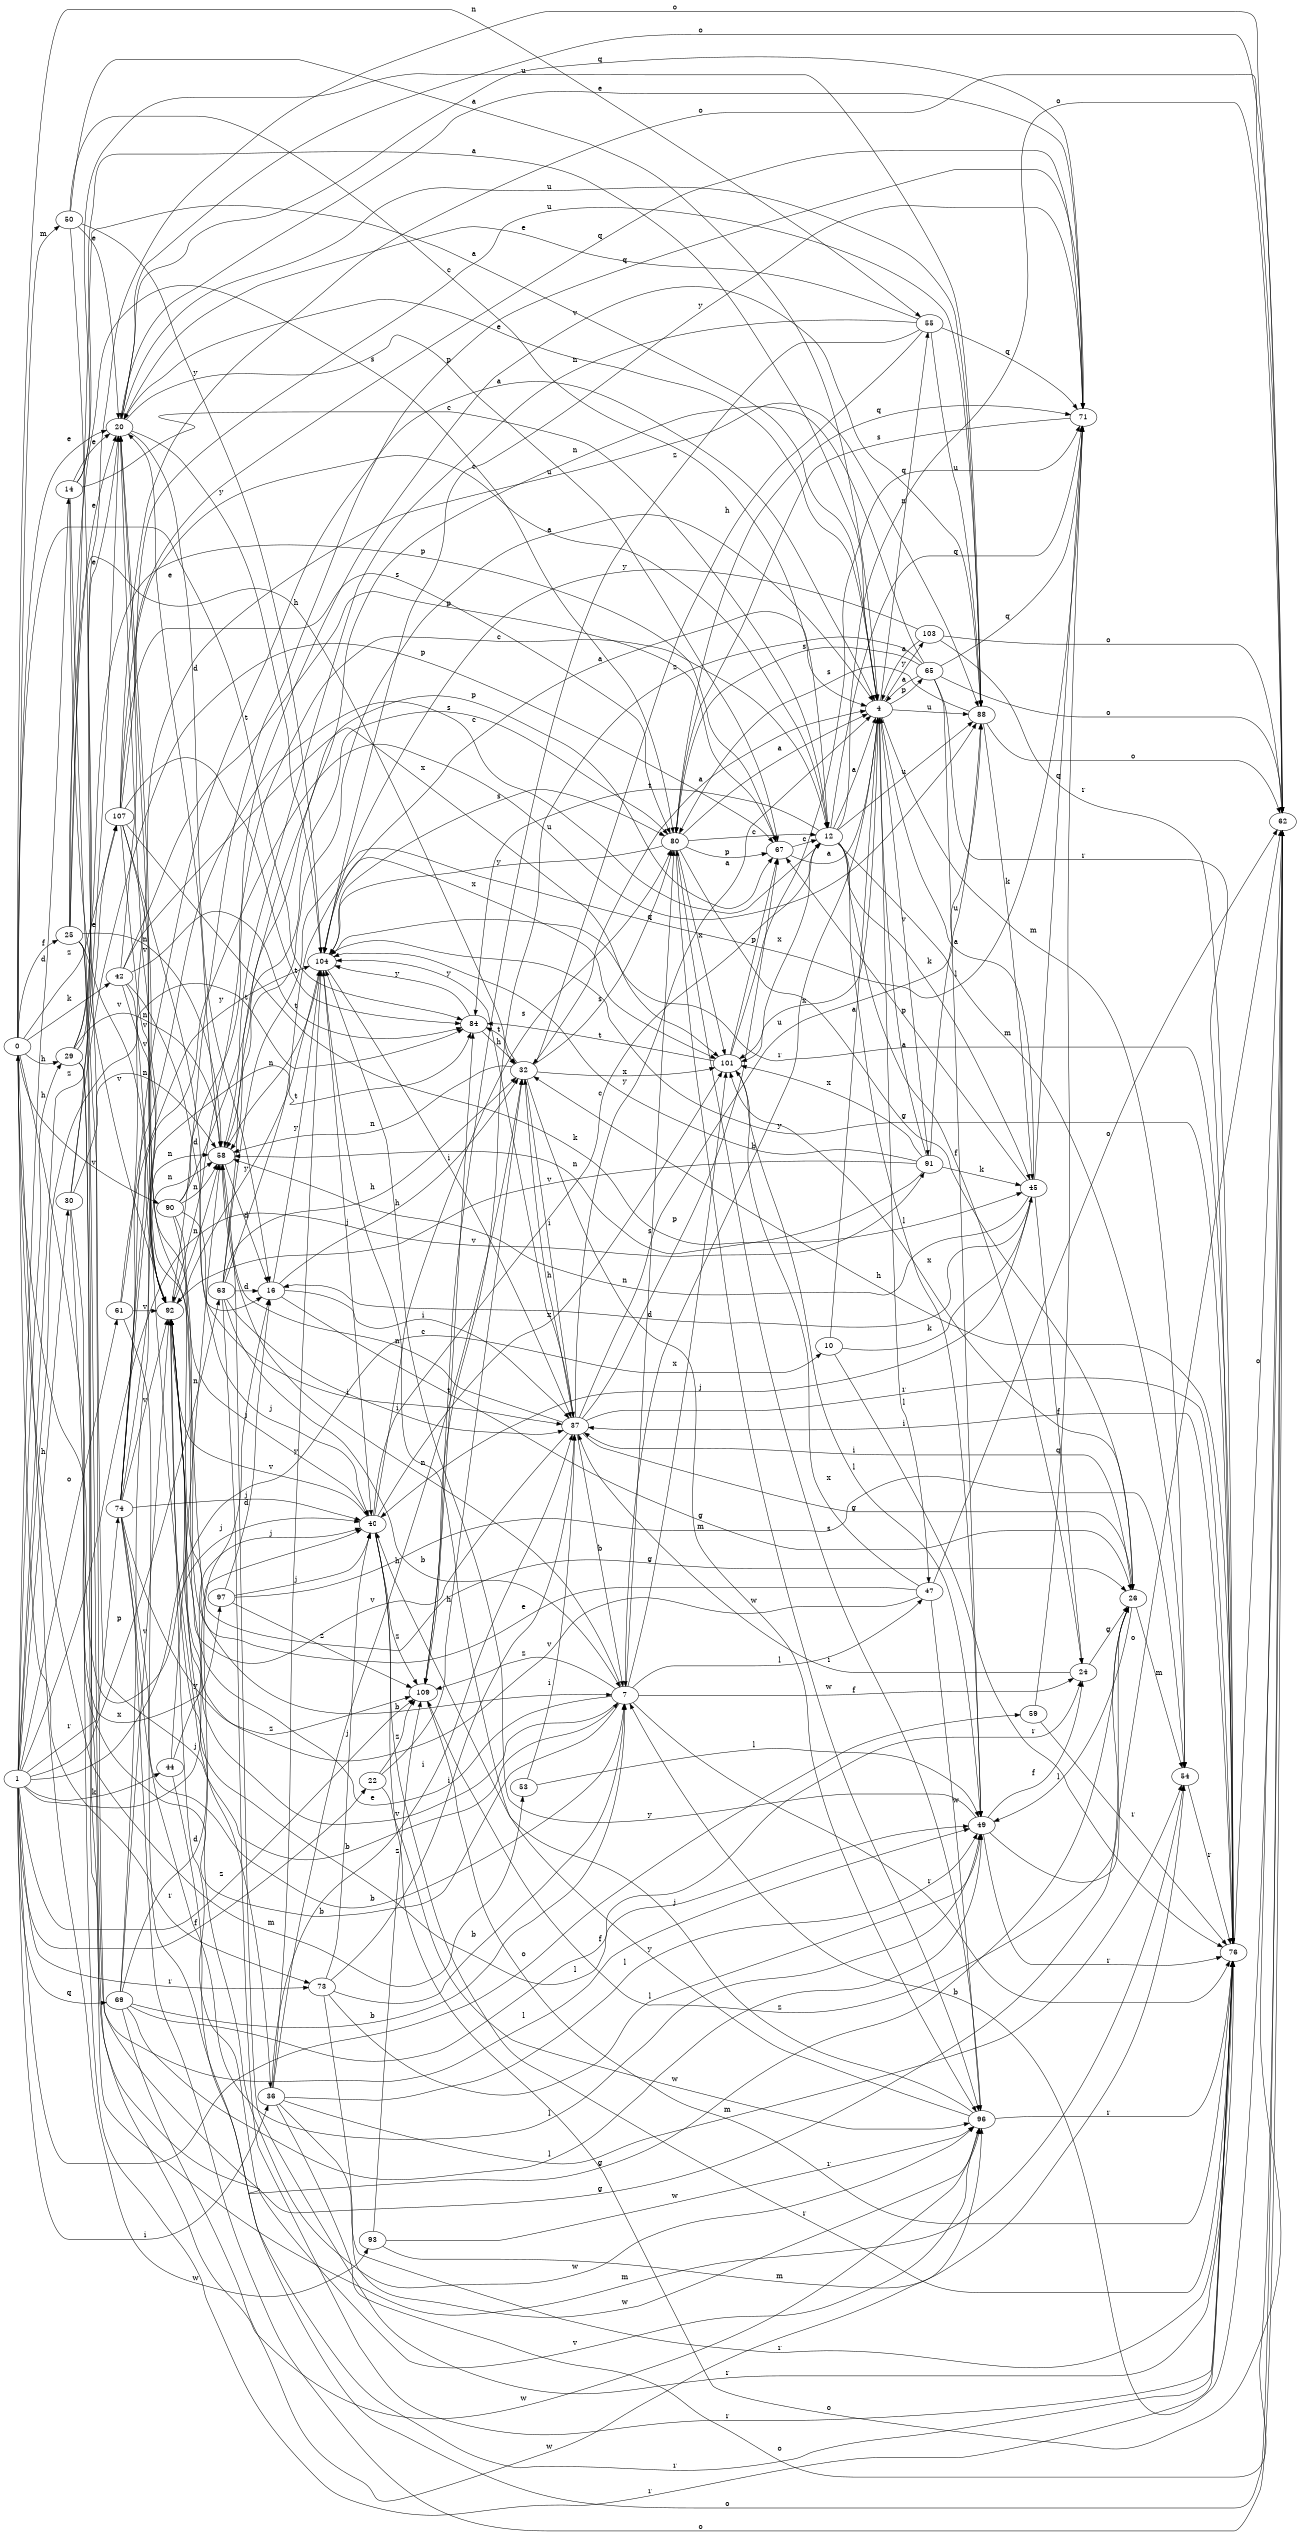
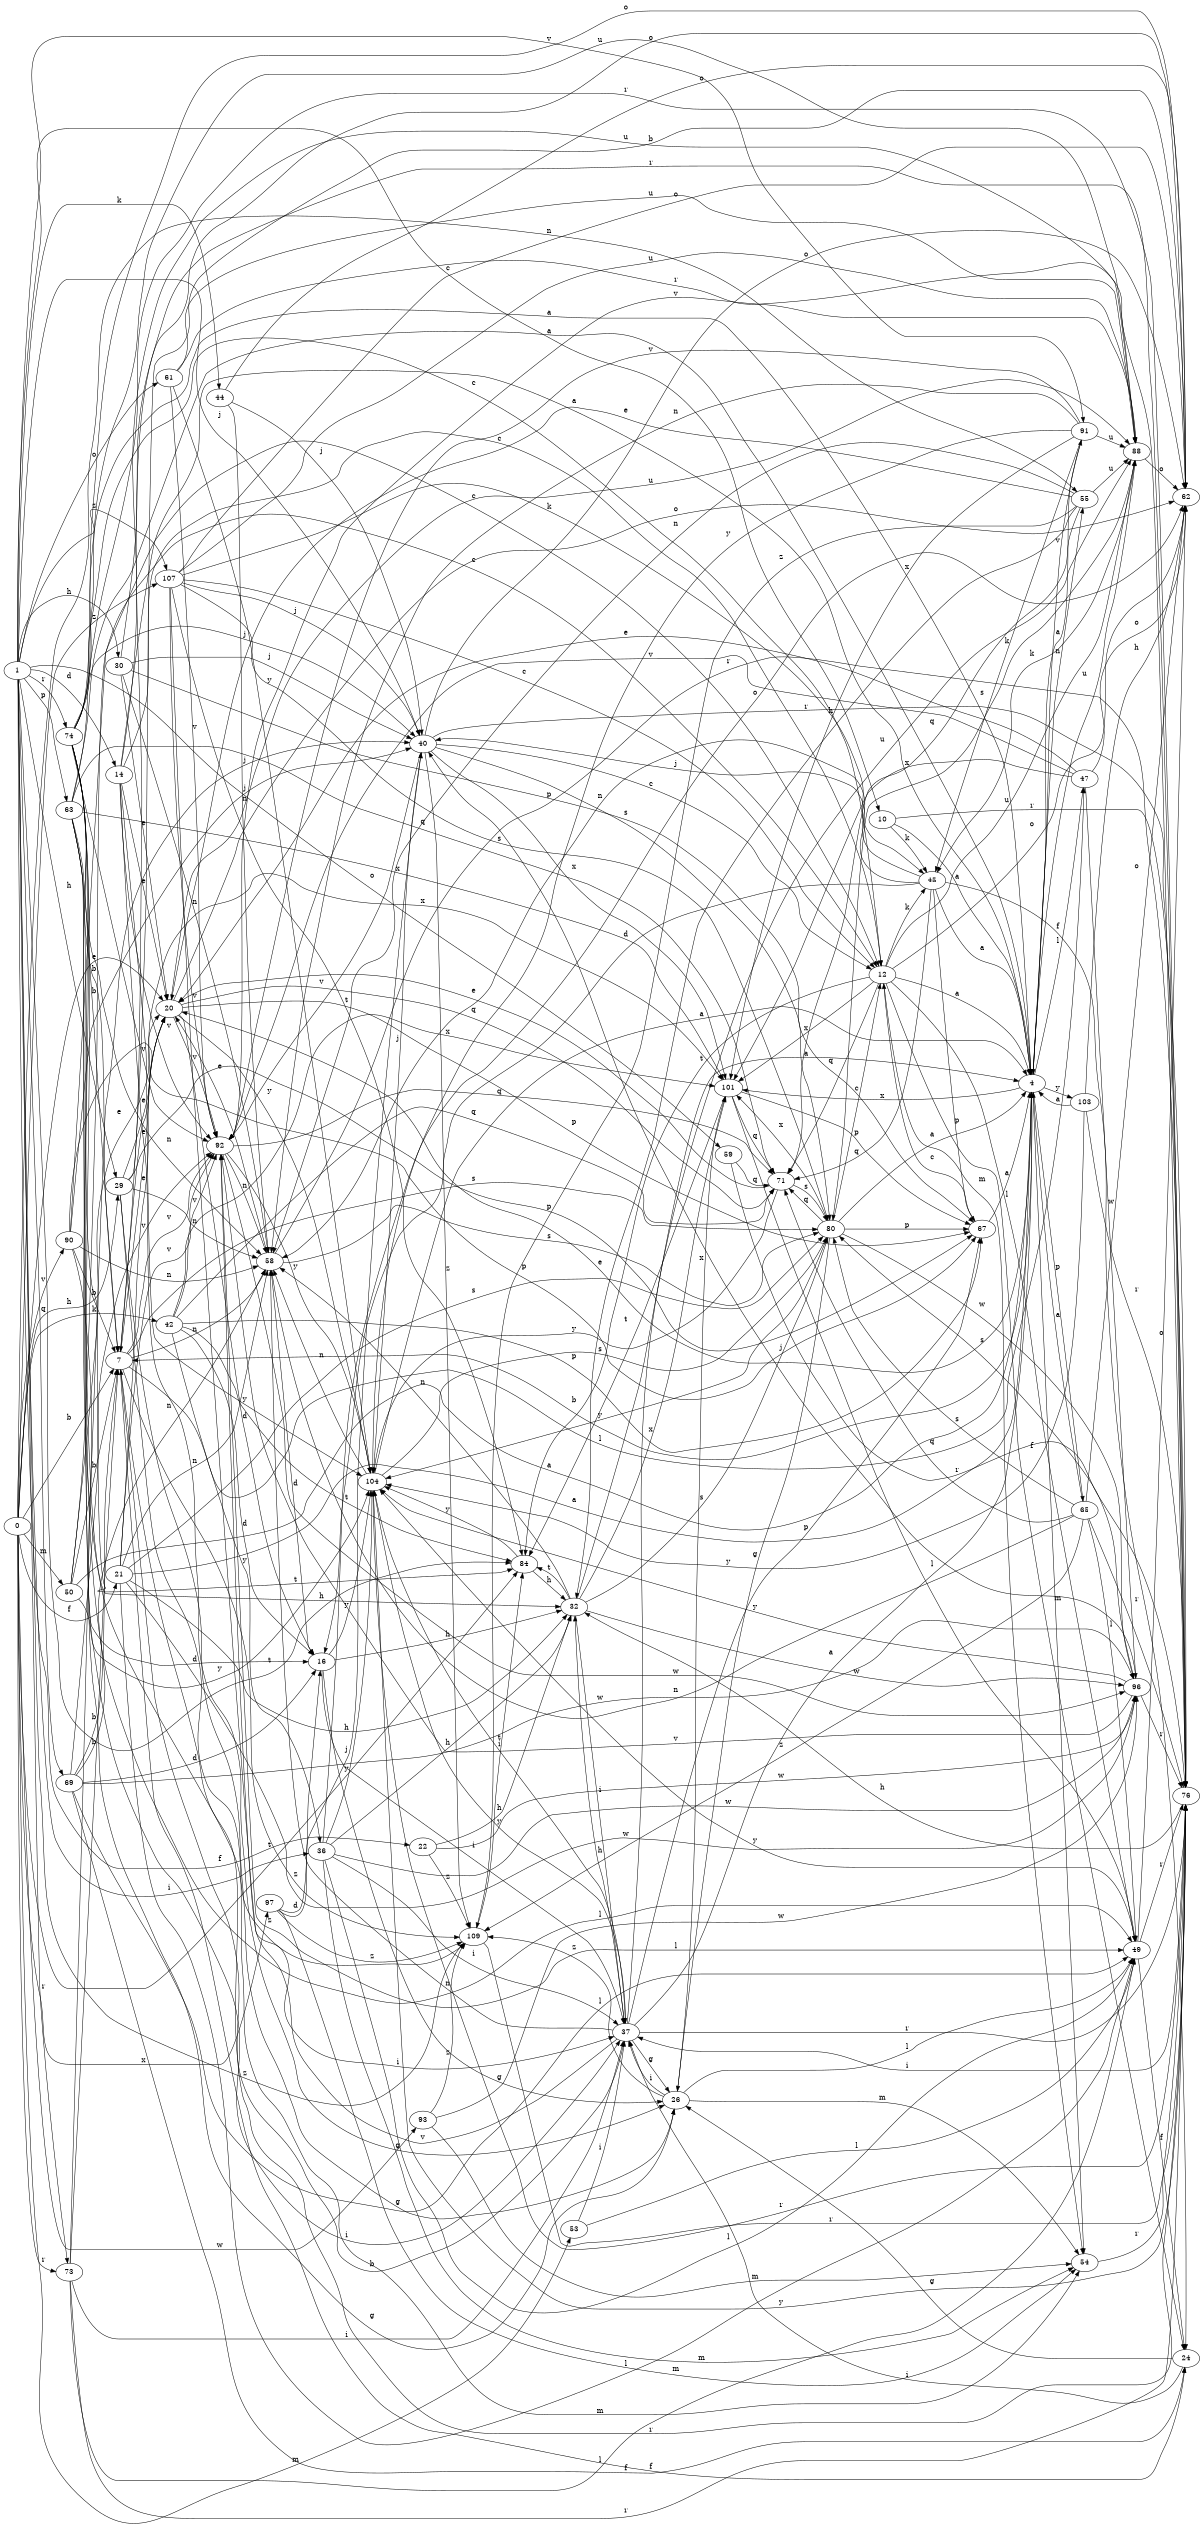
(1108, 640) -> (1137, 648)
(69, 935) -> (119, 1575)
none -> (158, 1341)
(1259, 1390) -> none
(109, 1749) -> (67, 1446)
